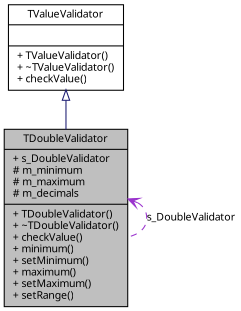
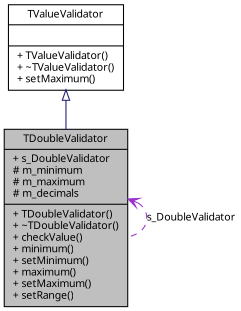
(52, 79) -> (56, 79)
